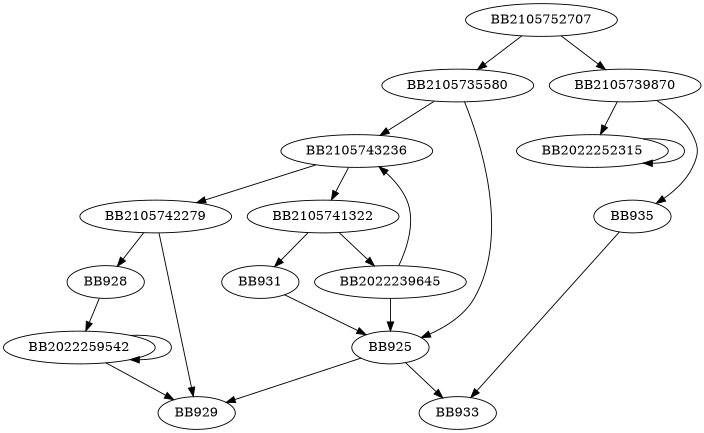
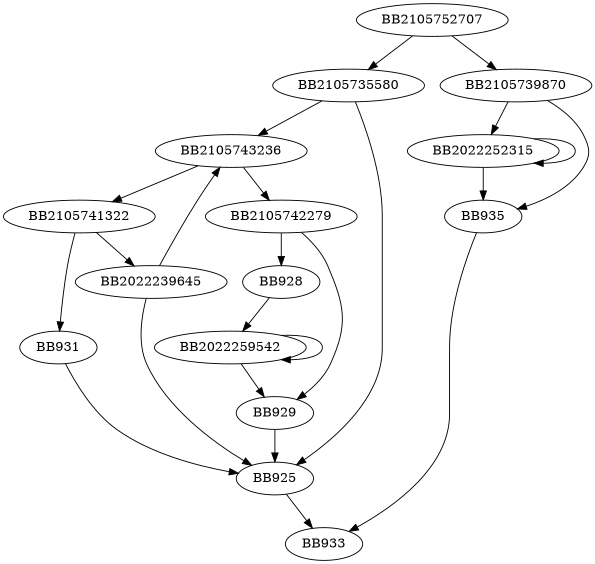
none -> (483, 179)
(298, 379) -> (275, 441)
